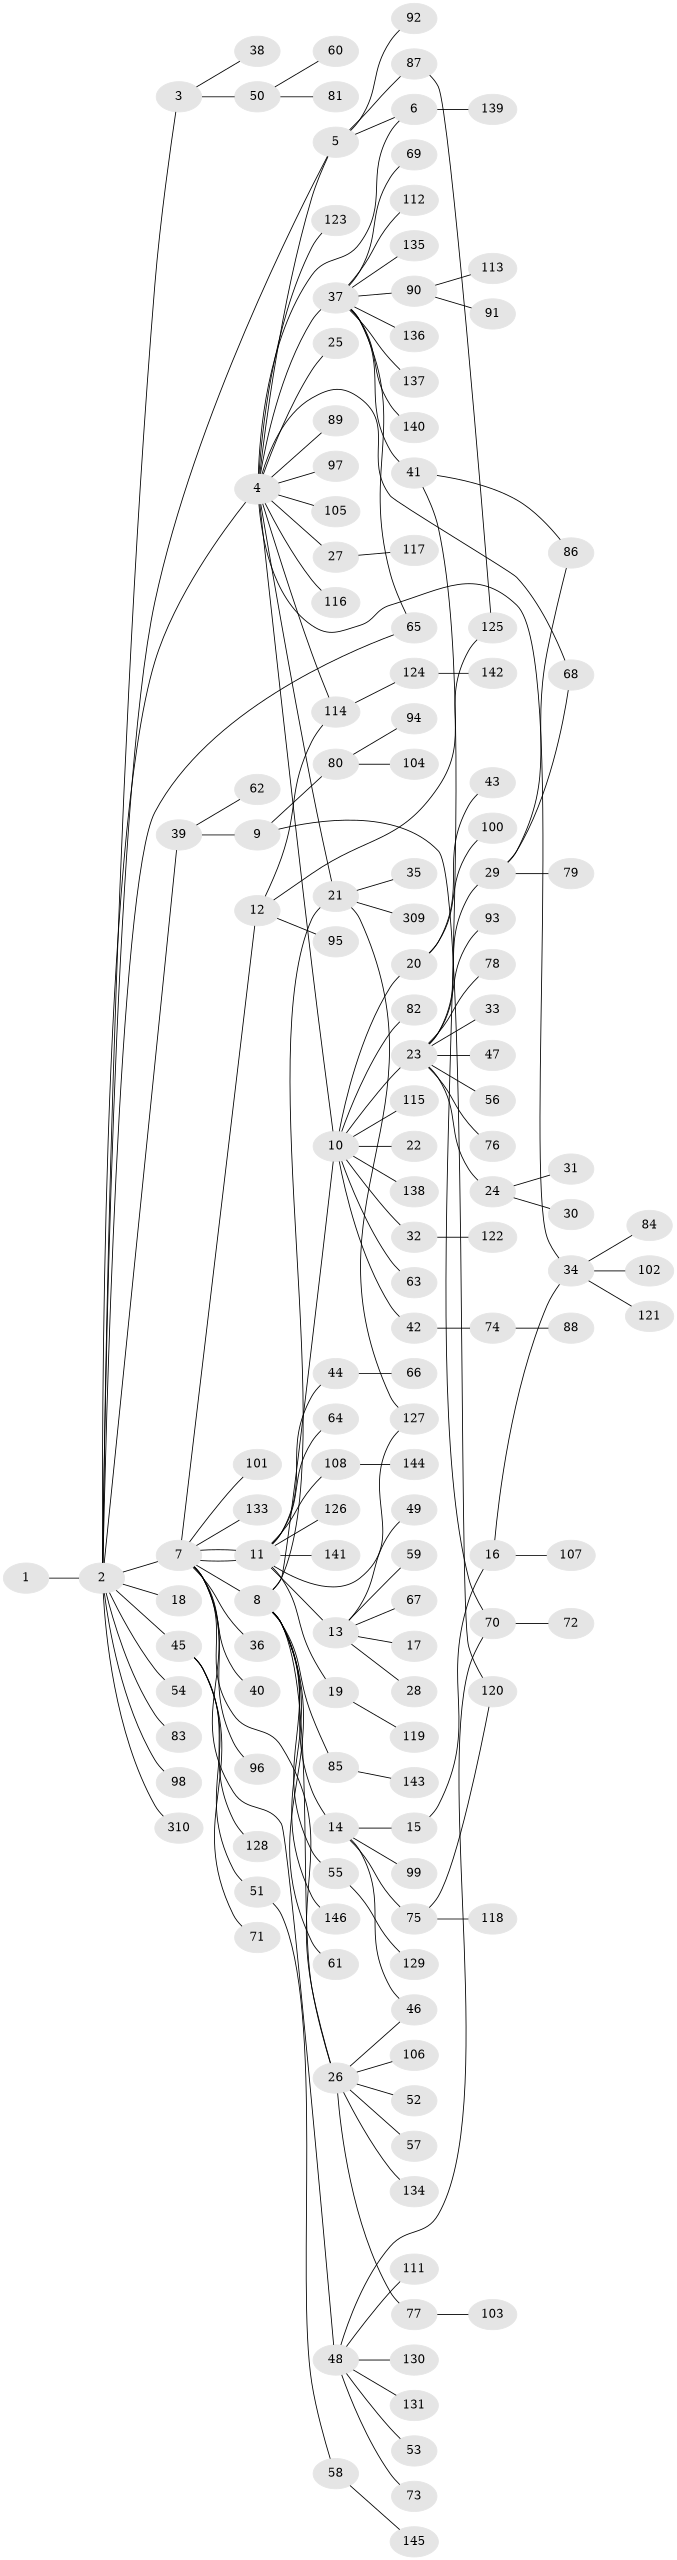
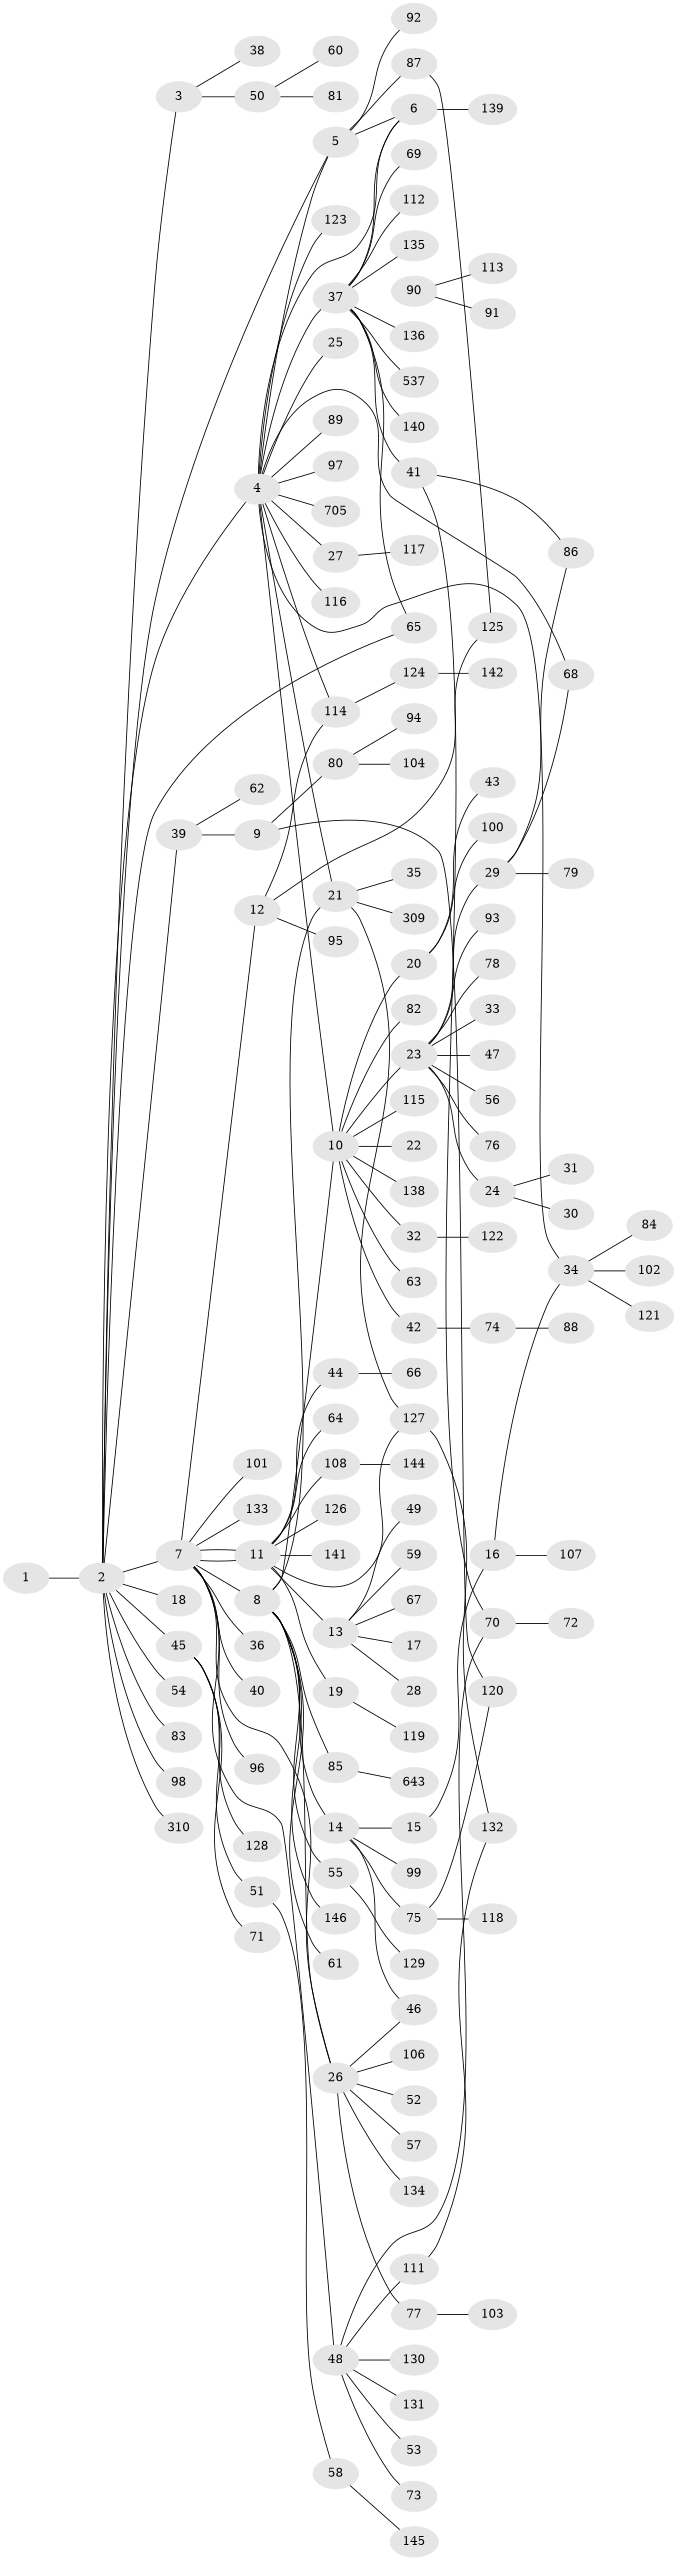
(375, 295) -> (374, 203)
(414, 382) -> (414, 382)
(336, 512) -> (336, 512)
(414, 1783) -> (414, 1783)
none -> (493, 1828)
